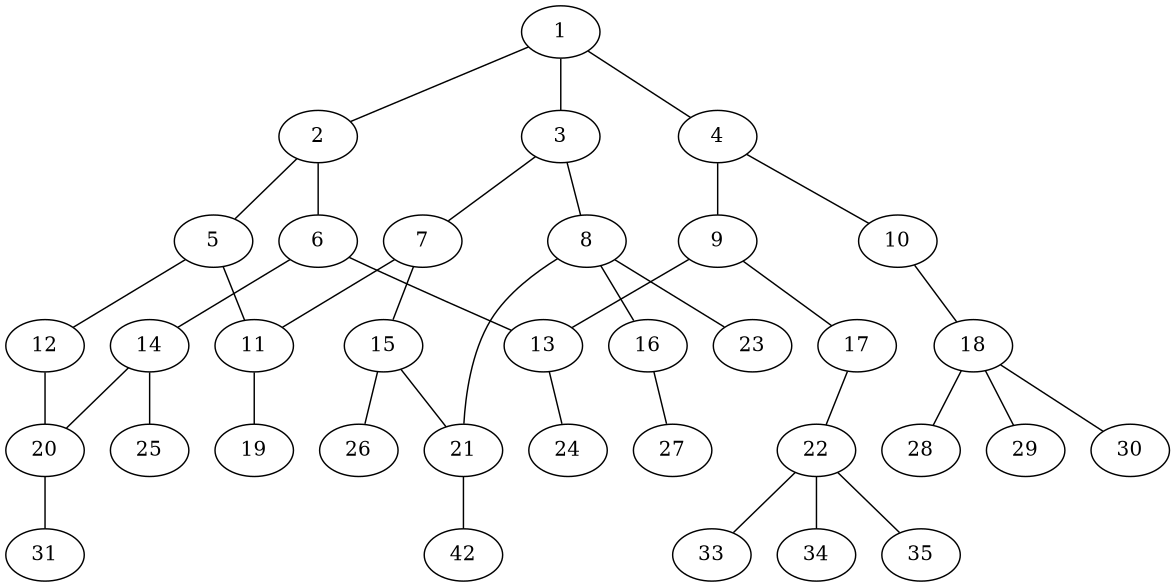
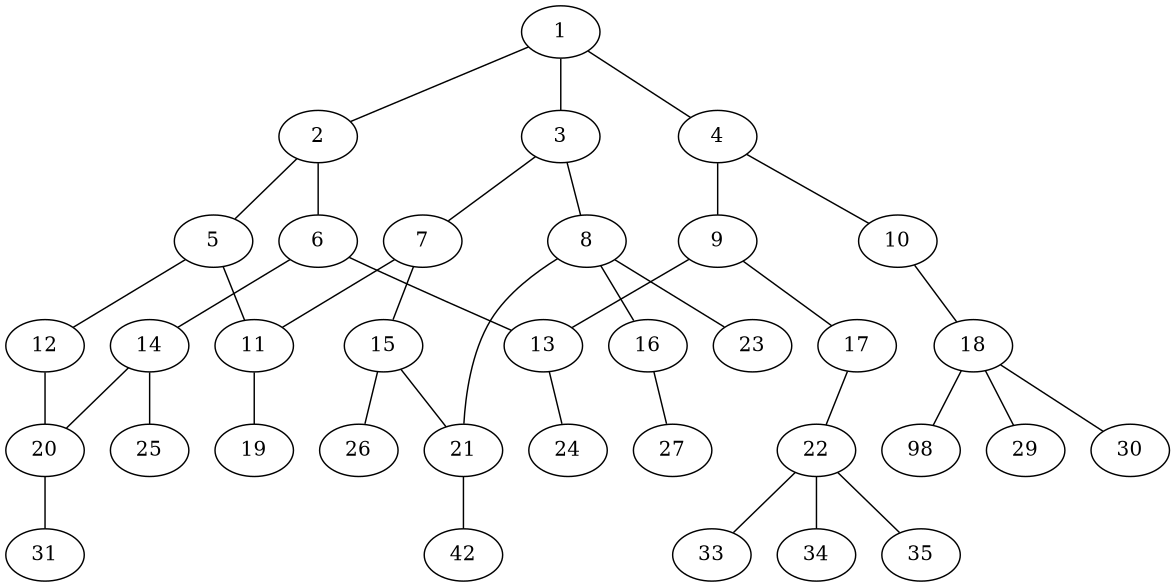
(921, 450) -> (921, 450)
